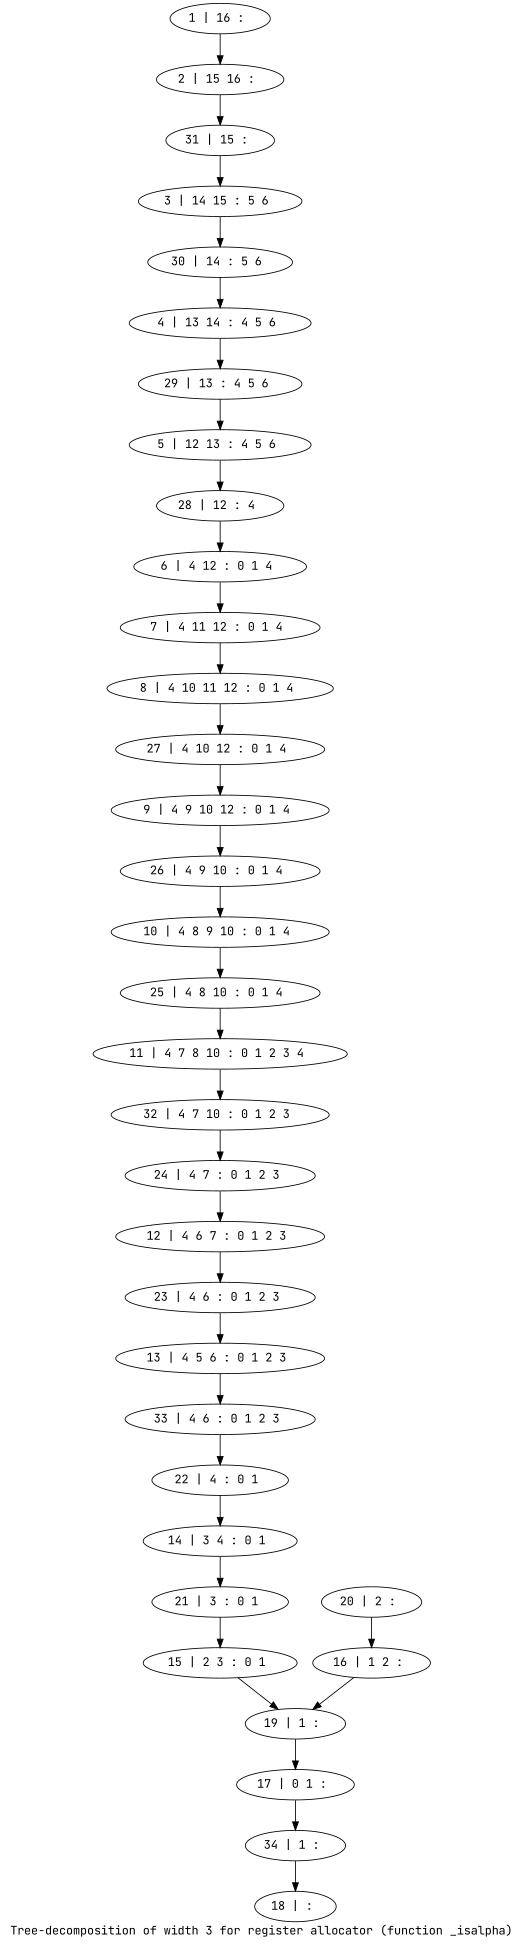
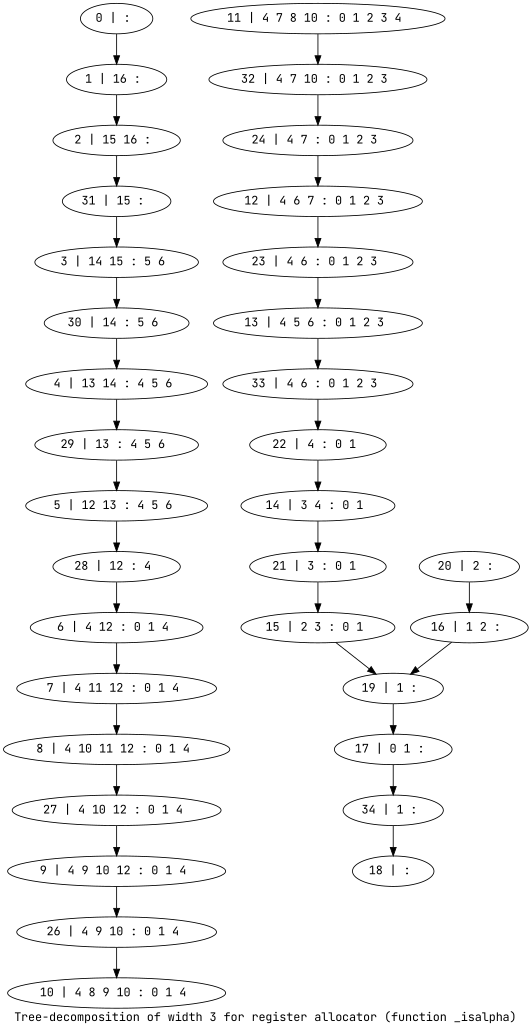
none -> (117, 19)
(220, 993) -> none
